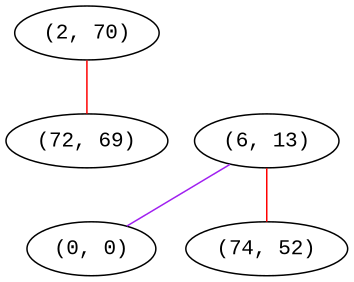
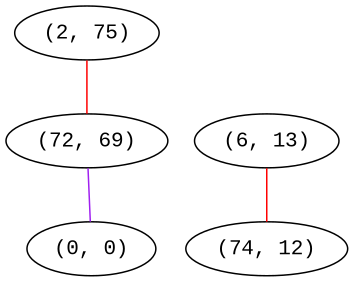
(87, 33) -> (87, 33)
(178, 195) -> (89, 195)
(267, 249) -> (267, 249)
